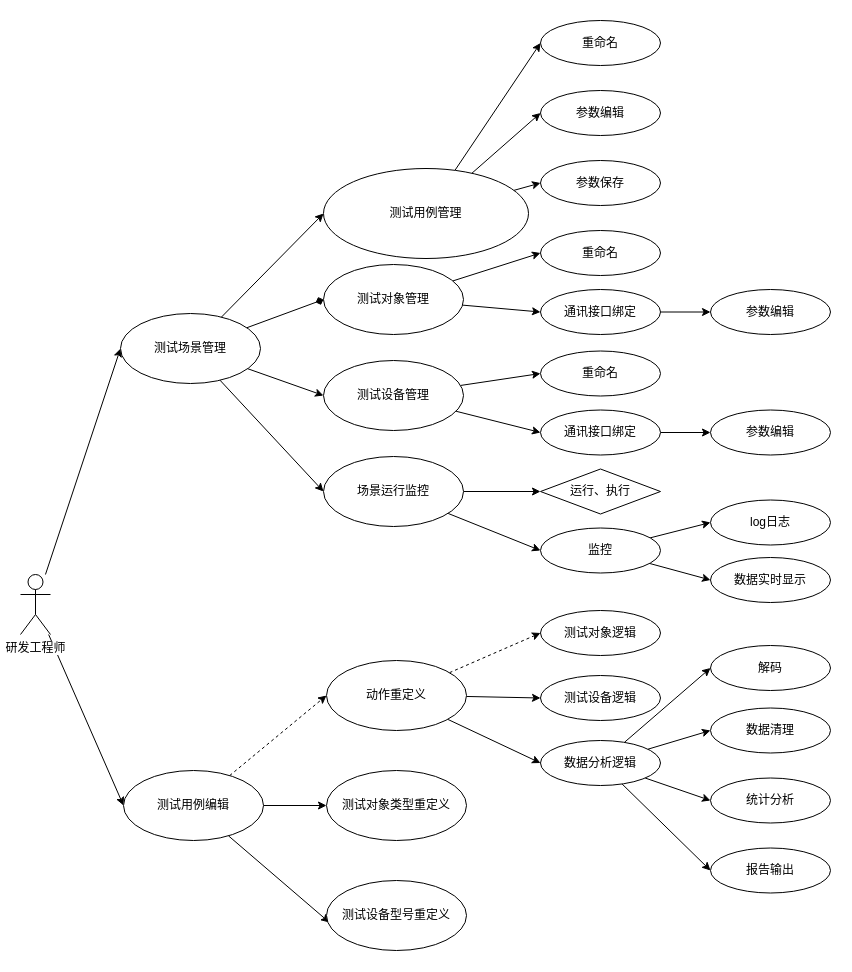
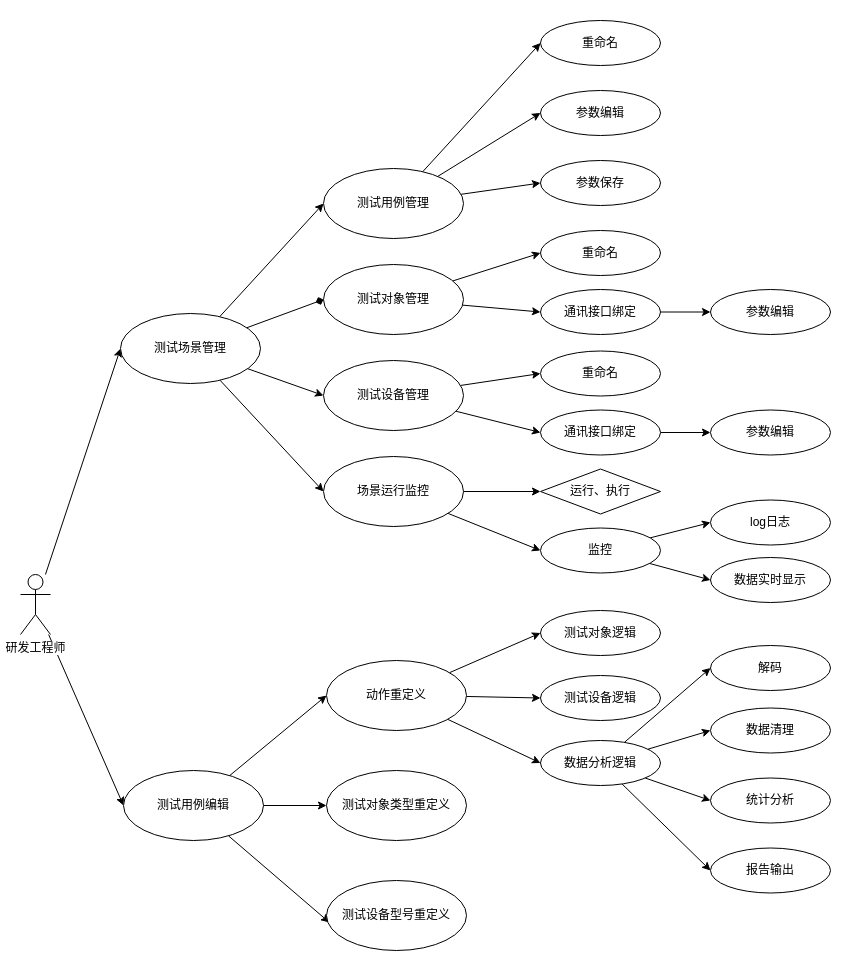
(426, 214) -> (394, 204)
(491, 655) -> (491, 655)
(276, 737) -> (276, 737)
